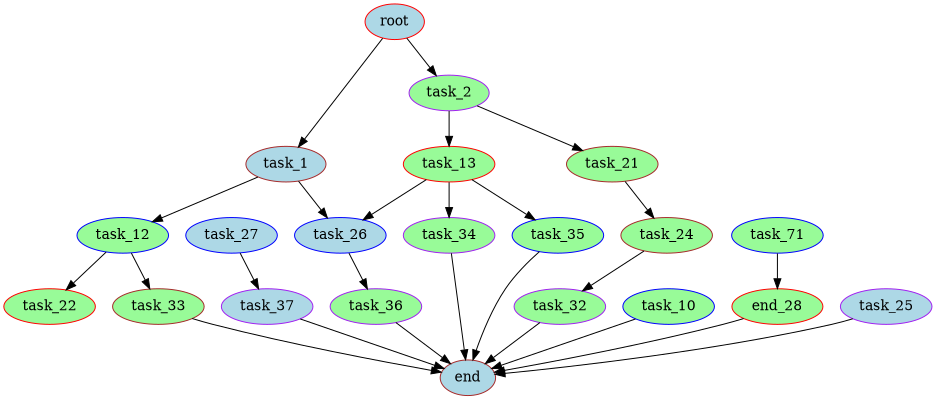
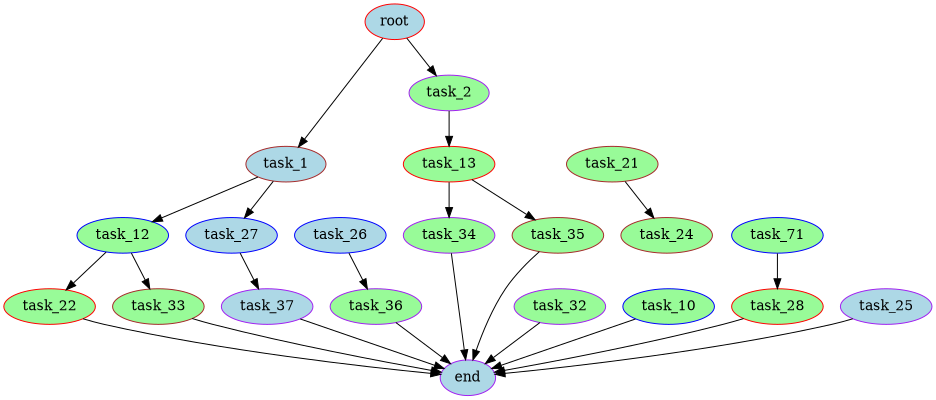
(525, 126) -> none
(310, 196) -> (262, 196)
(399, 197) -> none
(558, 235) -> (558, 235)
(617, 268) -> none
(777, 307) -> (777, 307)
none -> (256, 352)
(468, 378) -> (468, 378)
